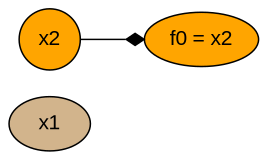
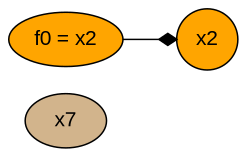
(103, 39) -> (141, 39)
(50, 124) -> (66, 121)
